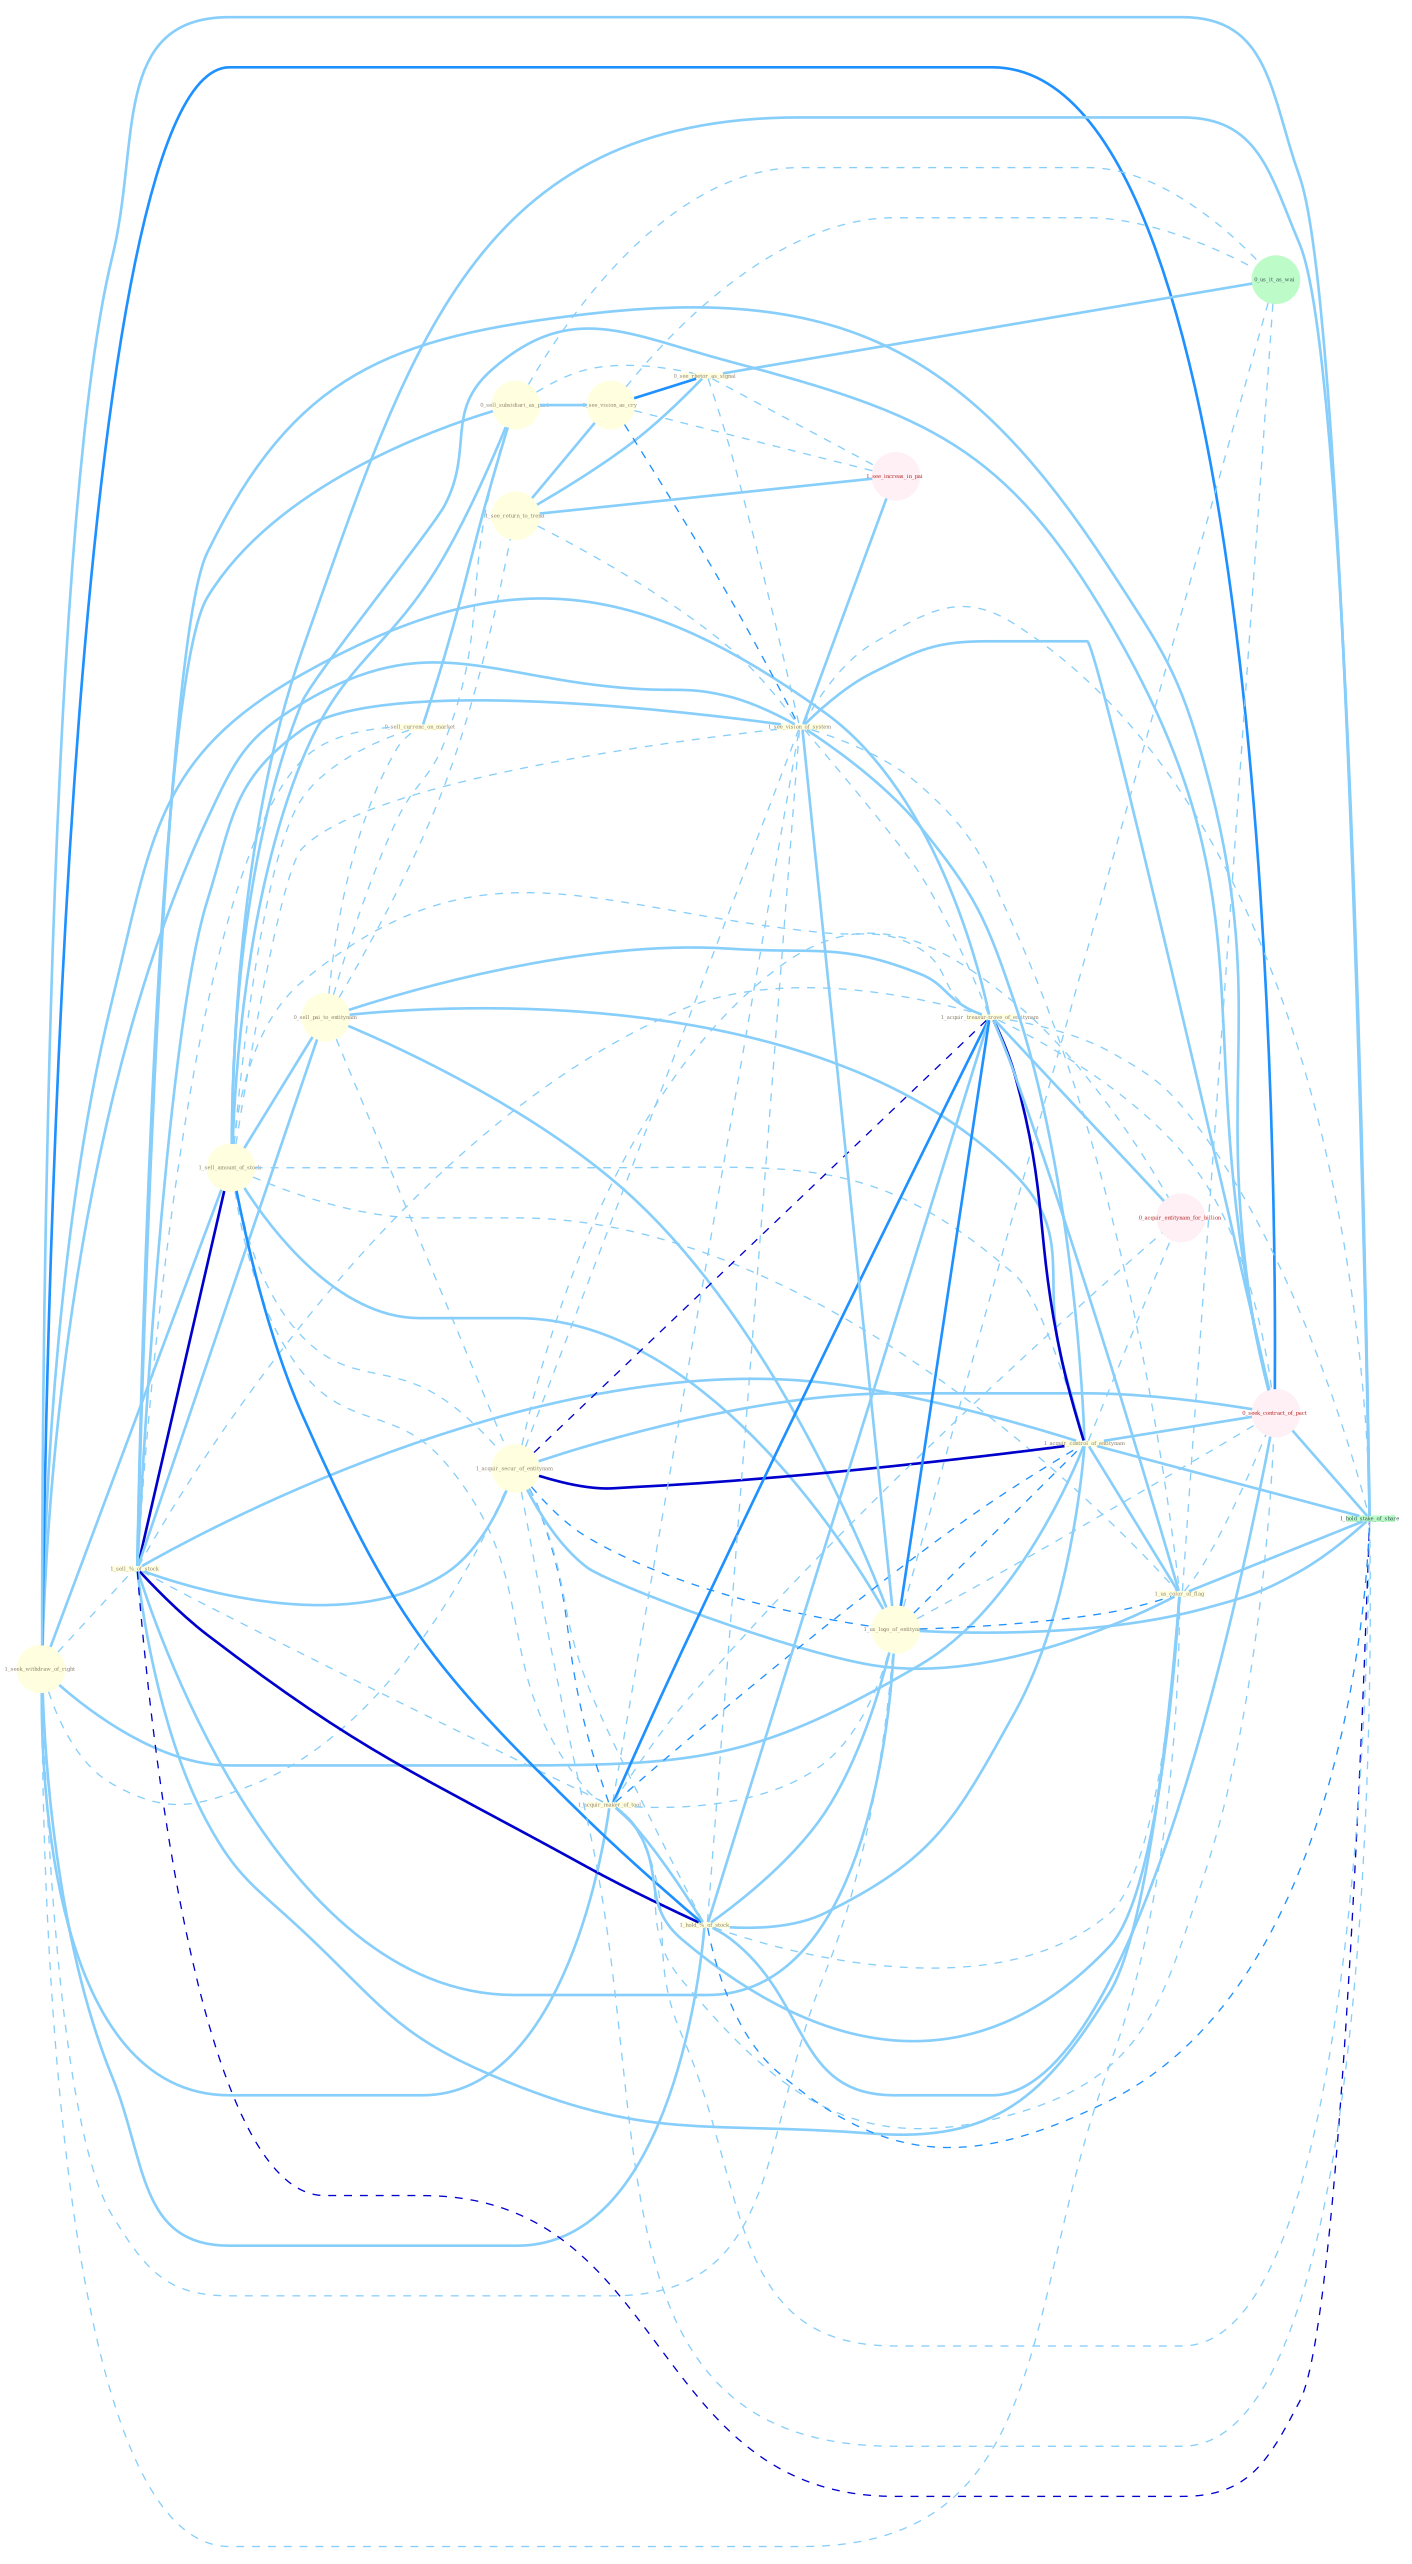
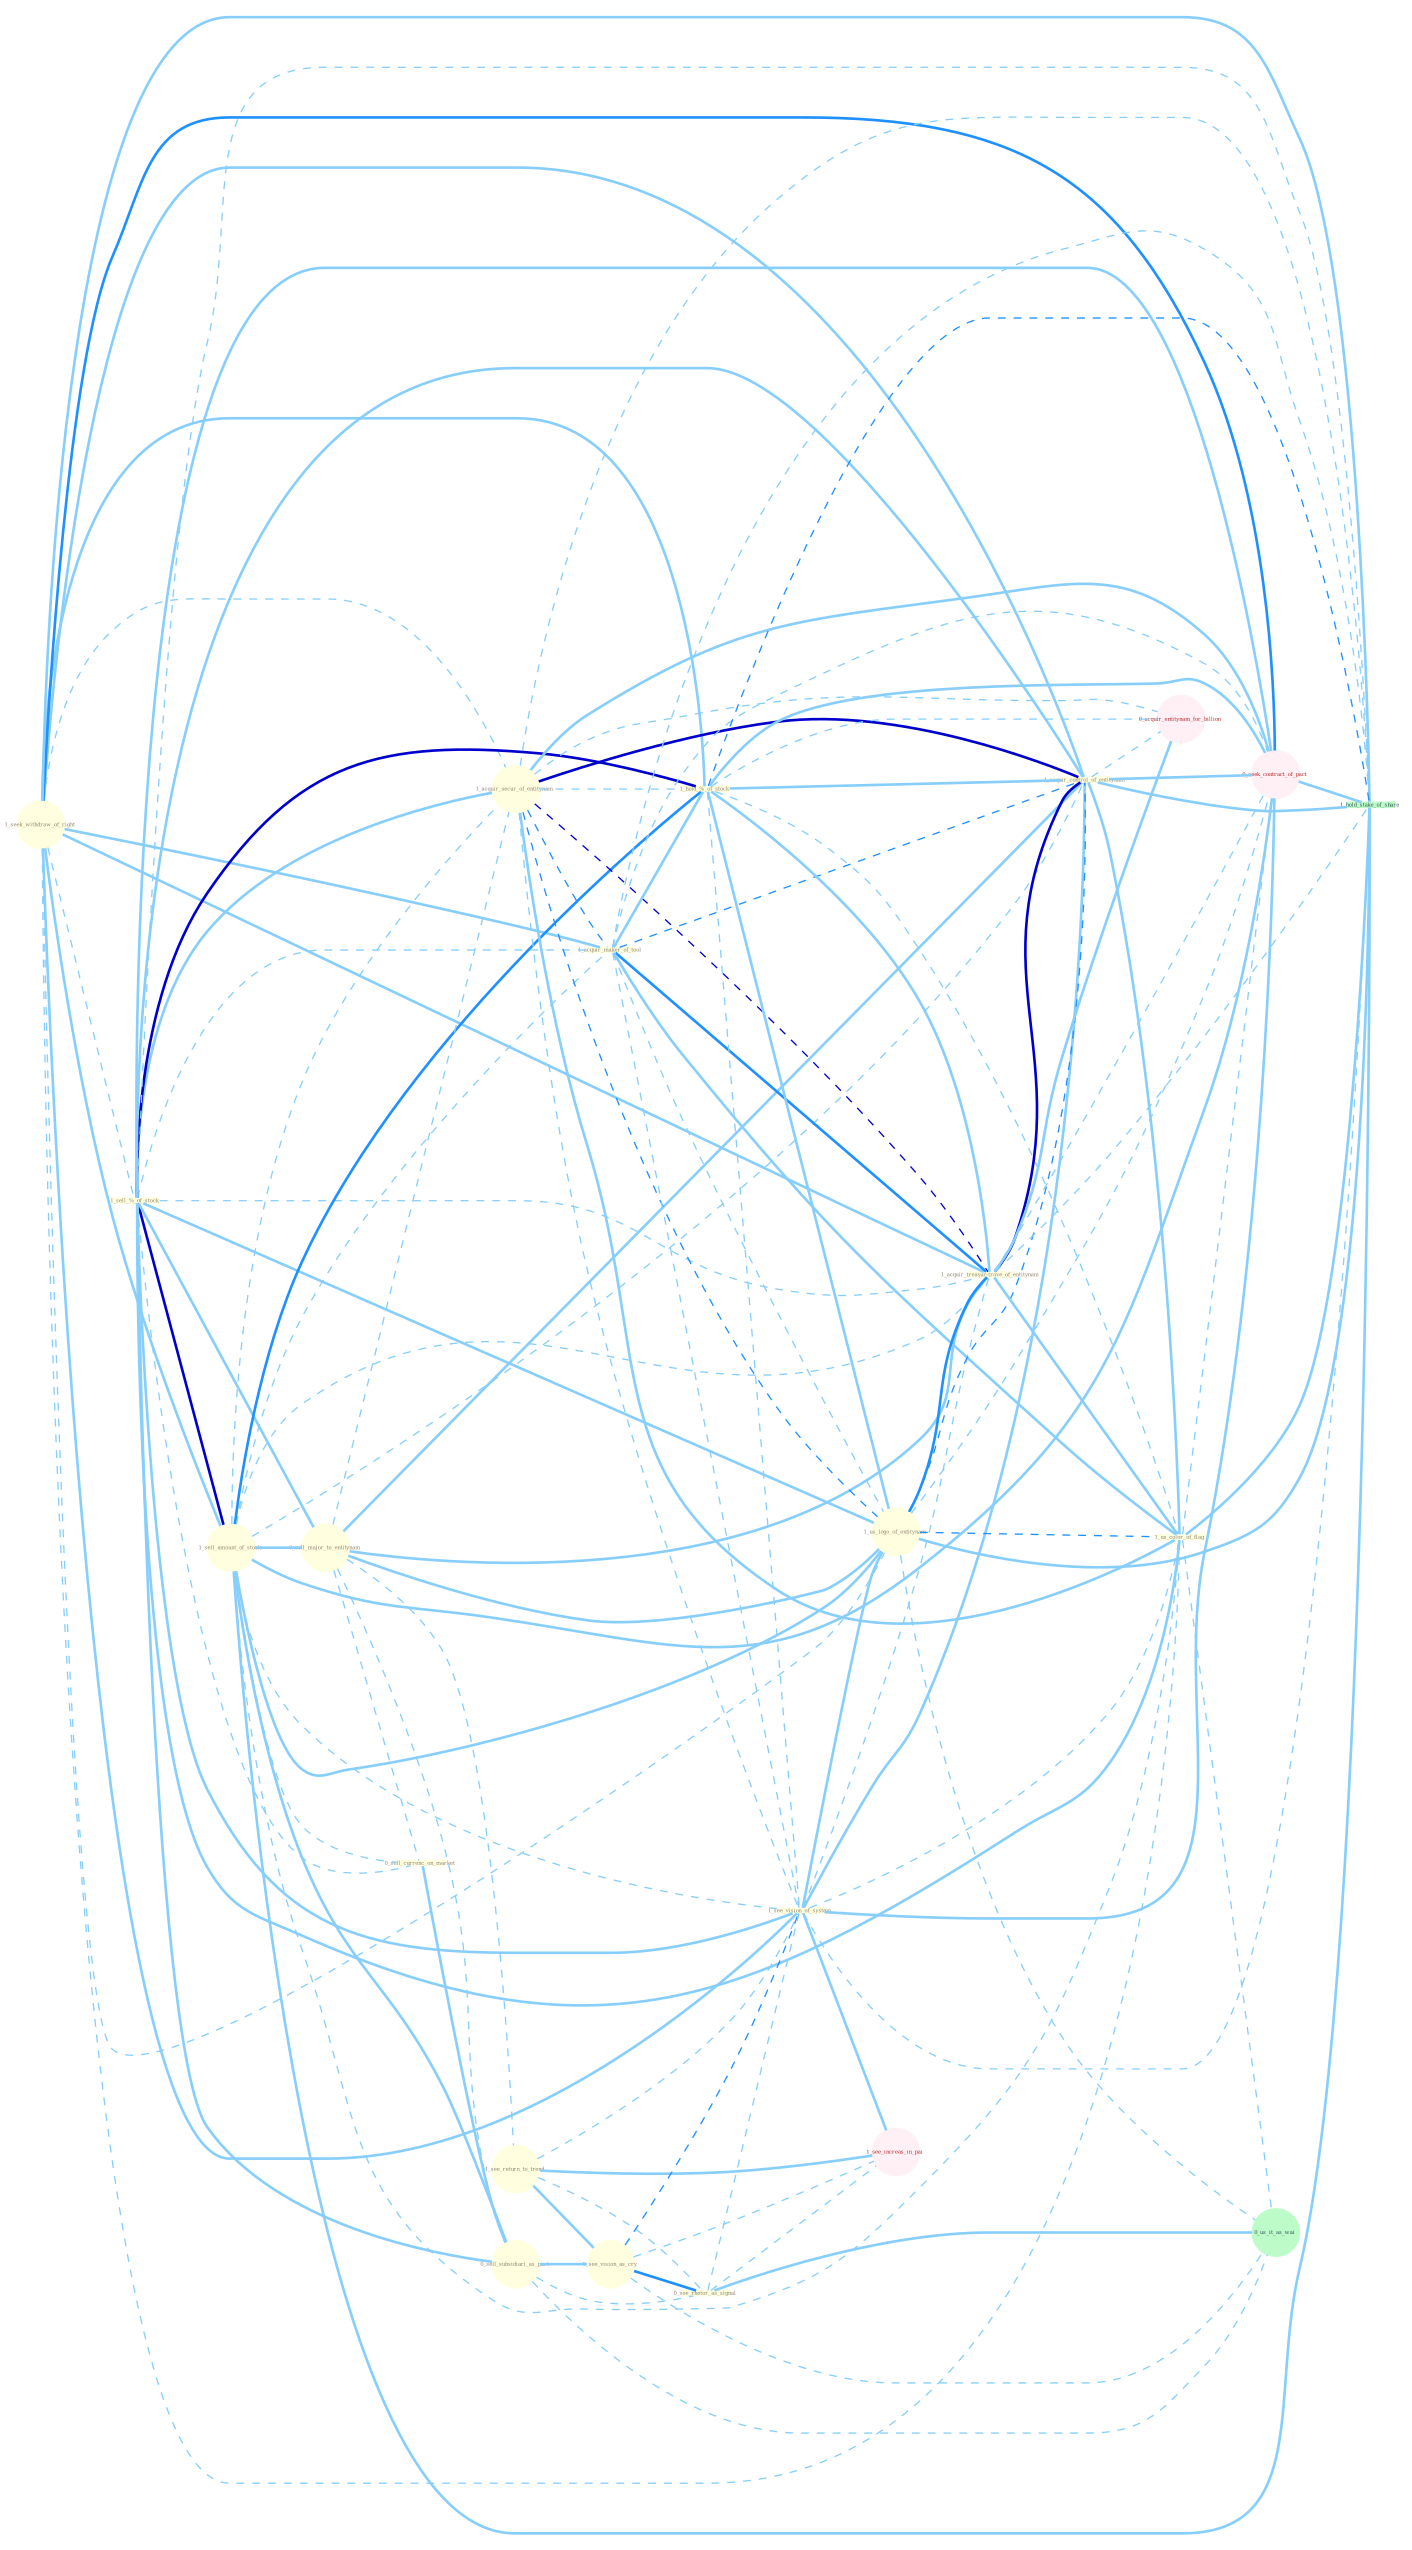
(625, 448) -> (627, 2224)
(326, 1017) -> (326, 1548)
(872, 1503) -> (927, 719)
(883, 2494) -> (556, 67)
